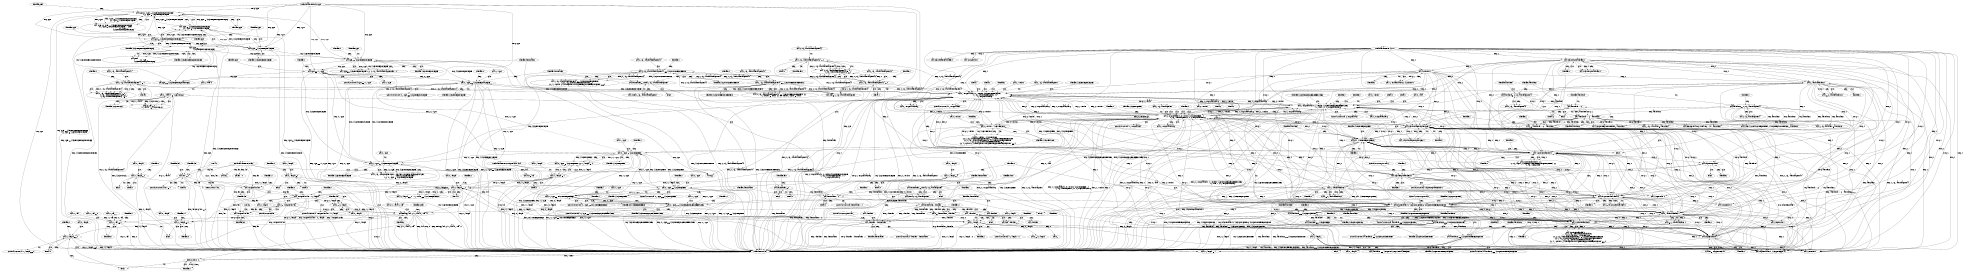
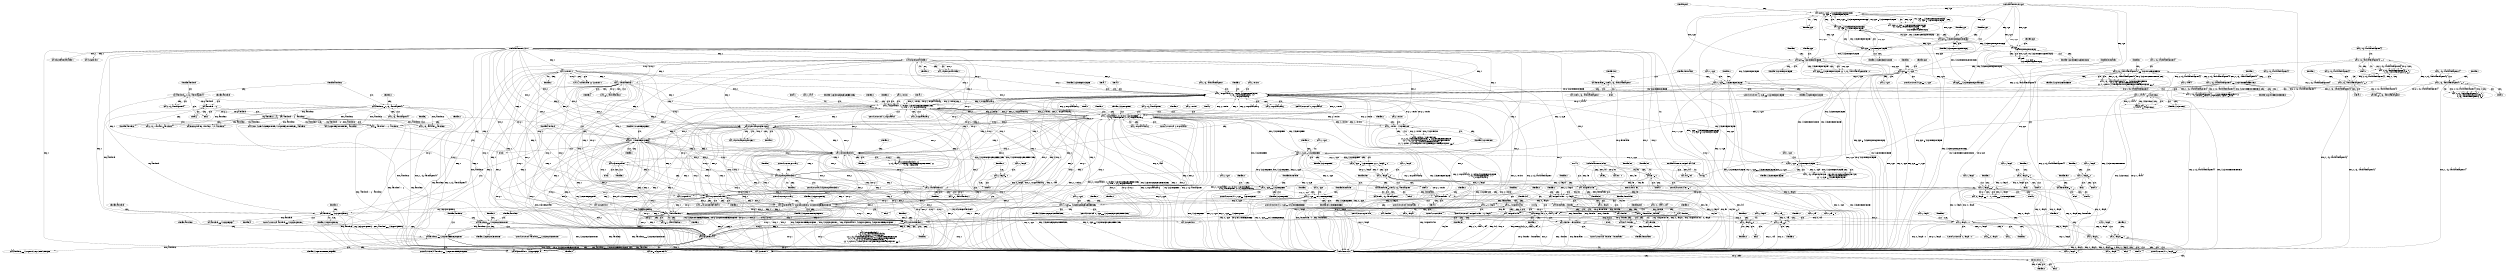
(335, 124) -> none
(529, 176) -> (1687, 176)
(897, 201) -> (1505, 201)
